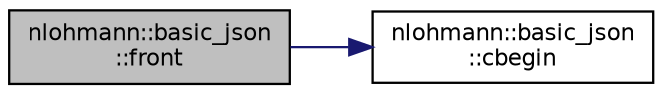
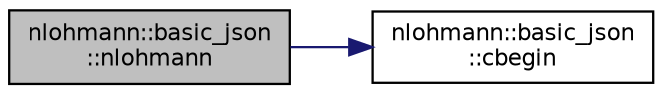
(150, 47) -> (150, 47)
